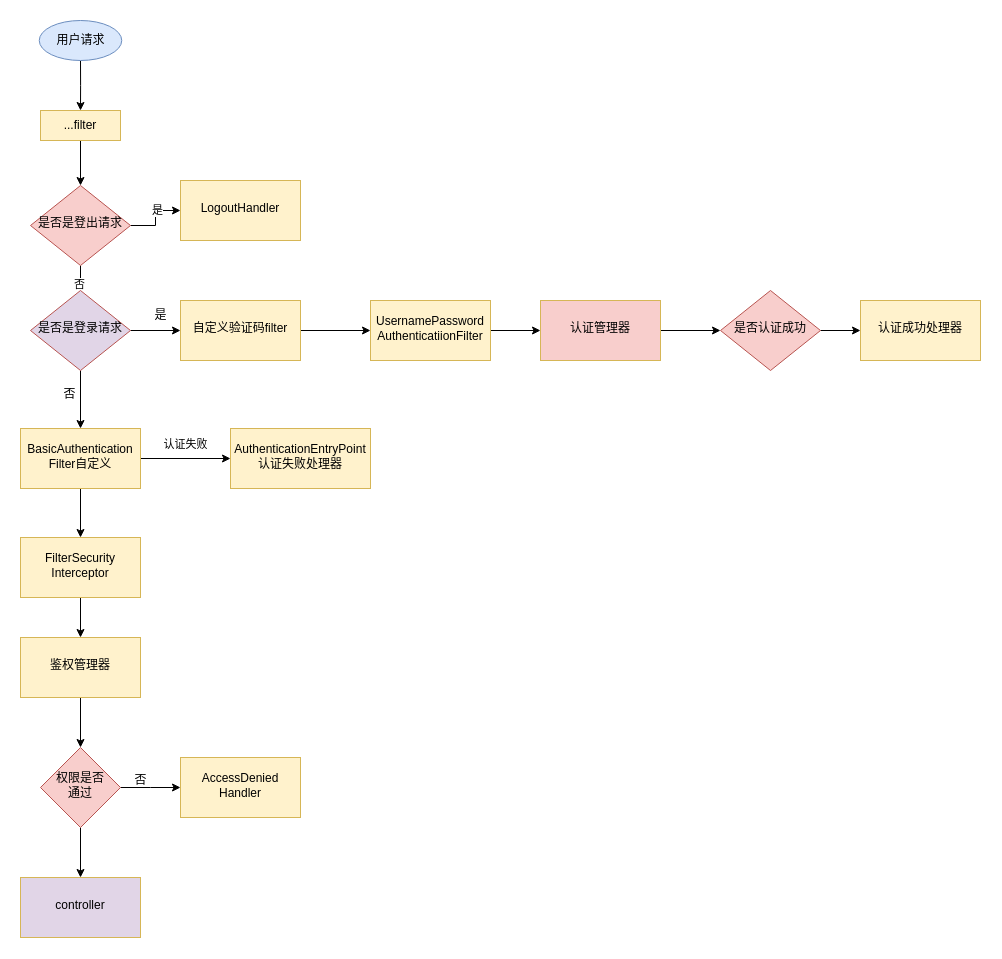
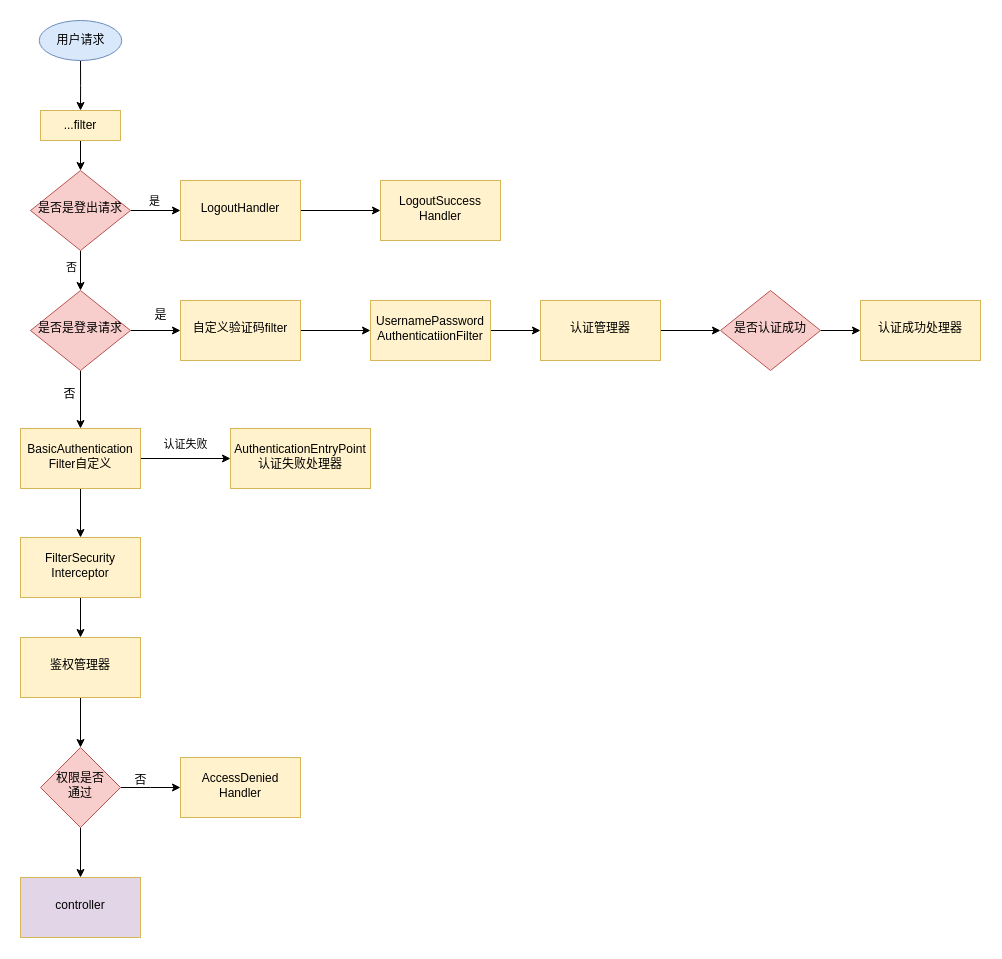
none -> (337, 211)
none -> (441, 211)
(81, 226) -> (81, 211)
(81, 331) -> (81, 331)
(601, 331) -> (601, 331)
